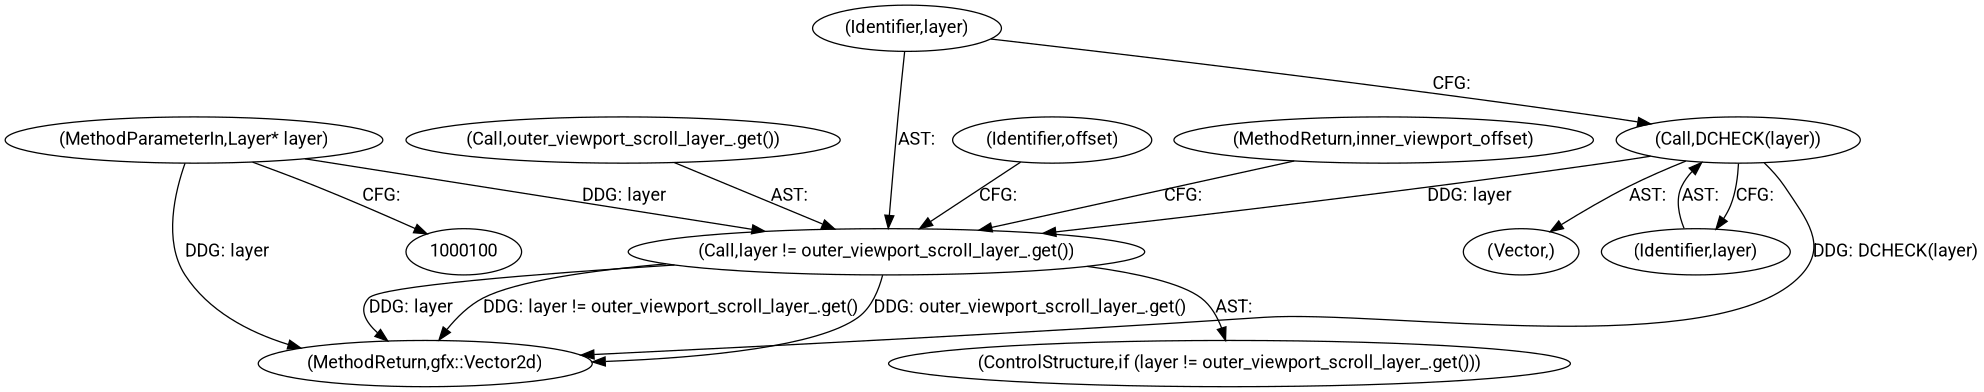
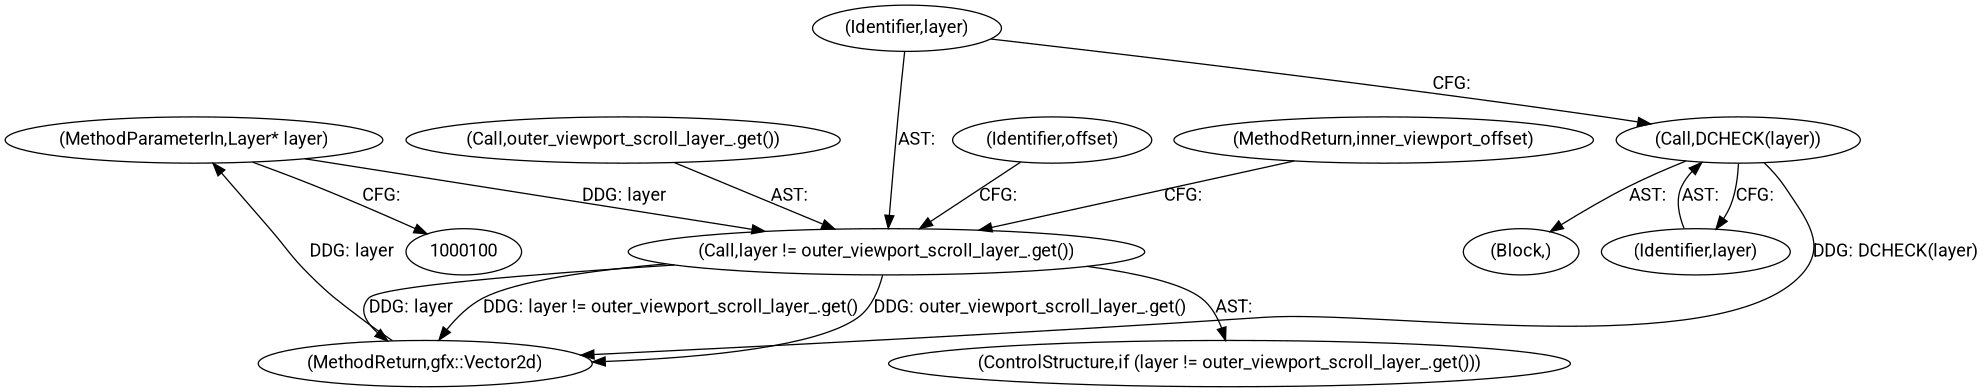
(1354, 196) -> none
(1521, 252) -> (1521, 252)
(188, 280) -> (300, 265)
